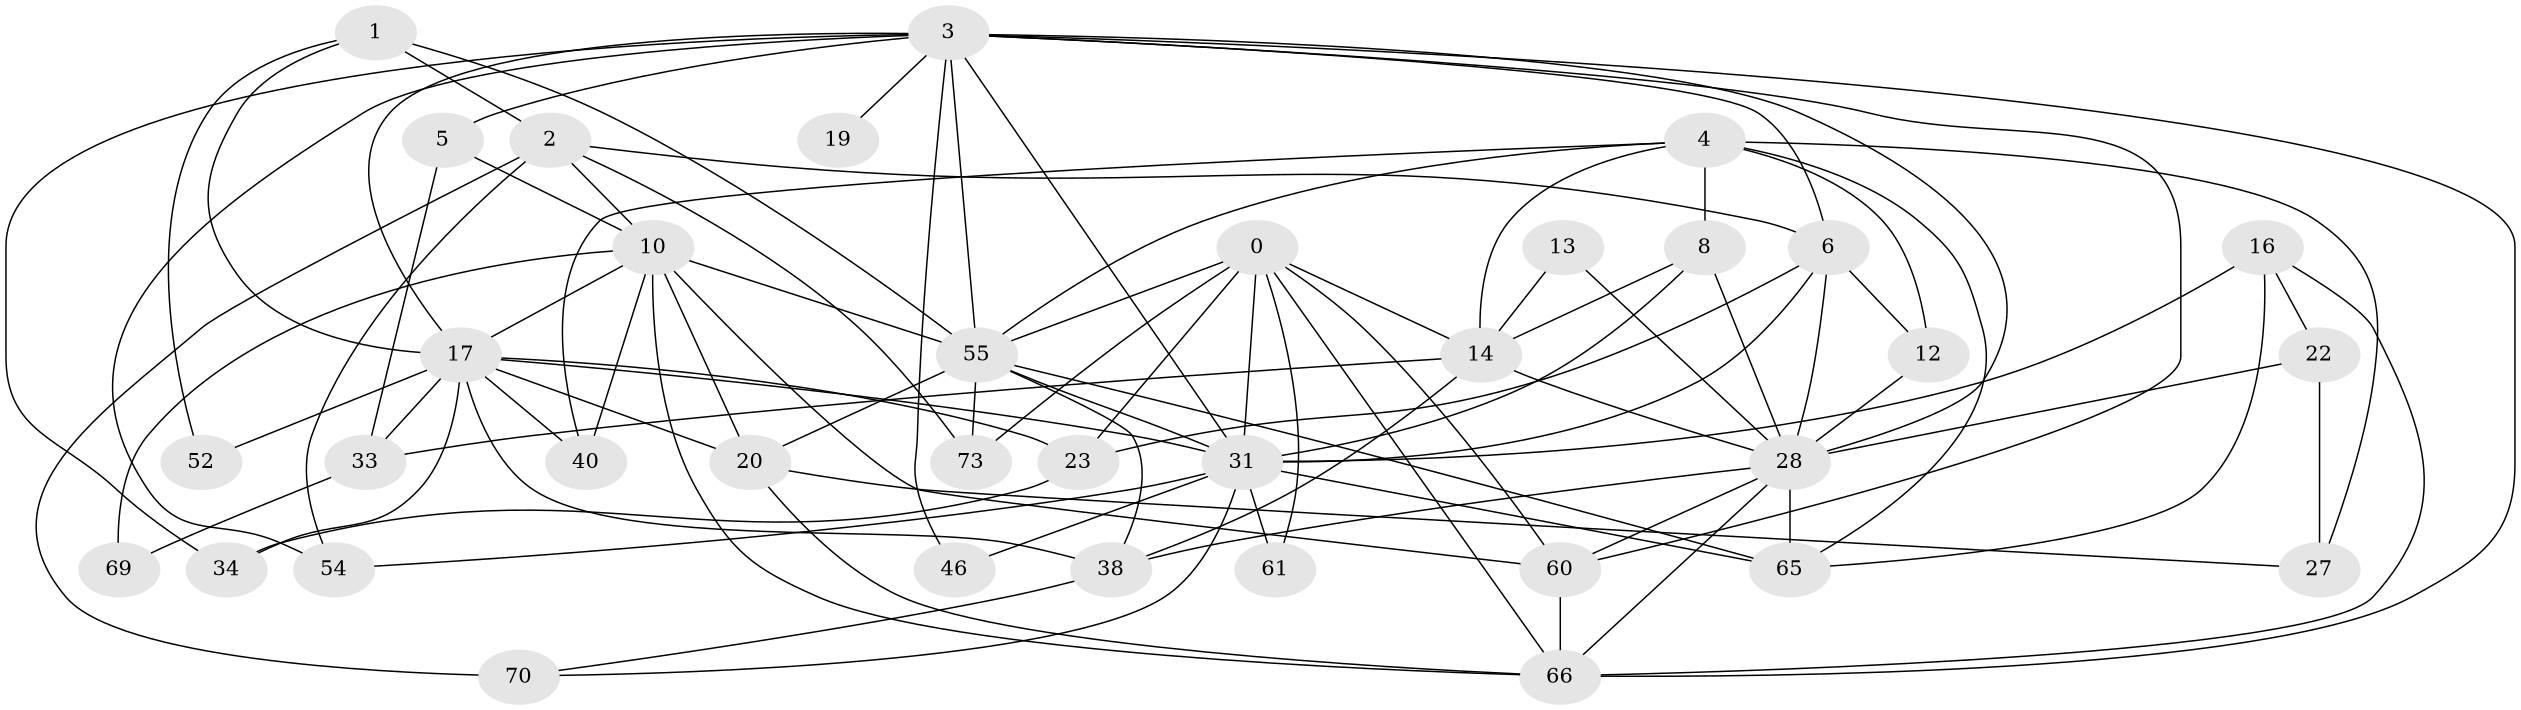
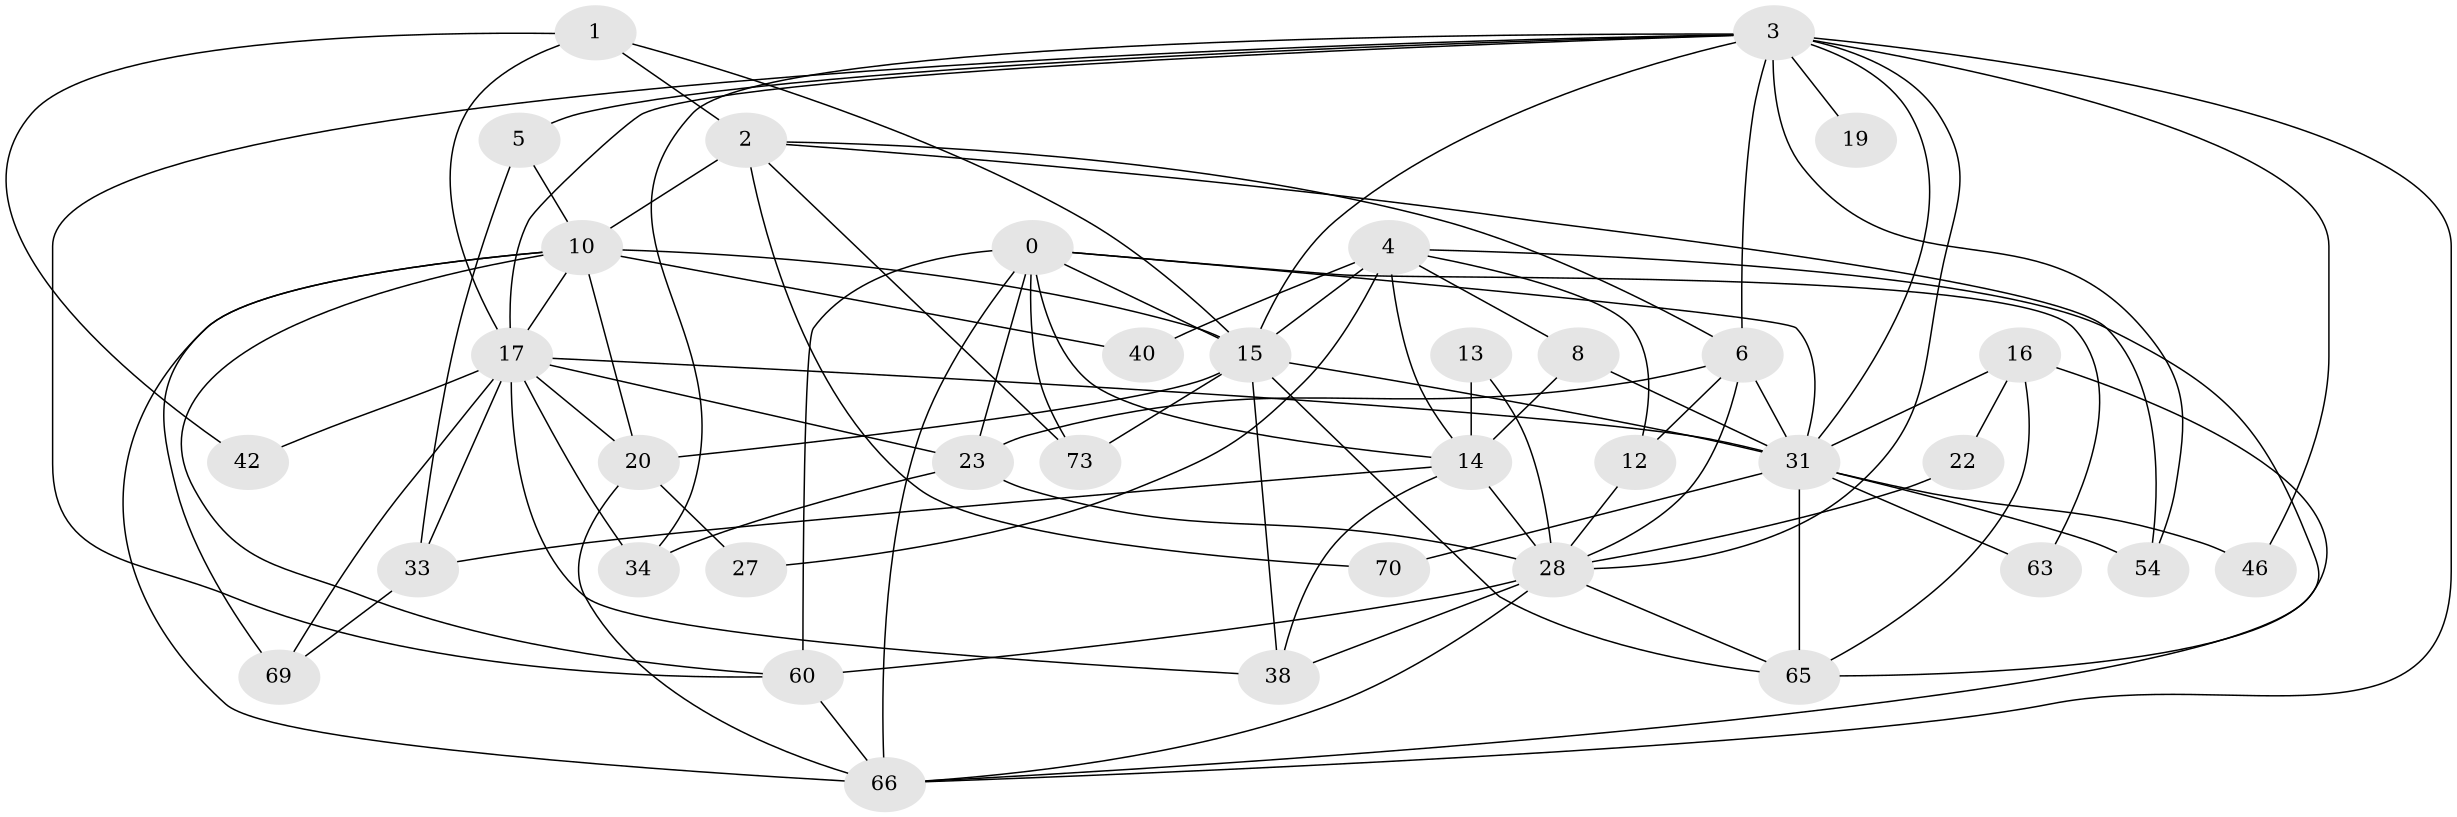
(977, 355) -> (1250, 355)
(1749, 359) -> (1246, 524)
(524, 409) -> (388, 511)
(201, 462) -> (248, 462)
(2320, 462) -> none
(1275, 570) -> (2041, 570)
(817, 631) -> none
